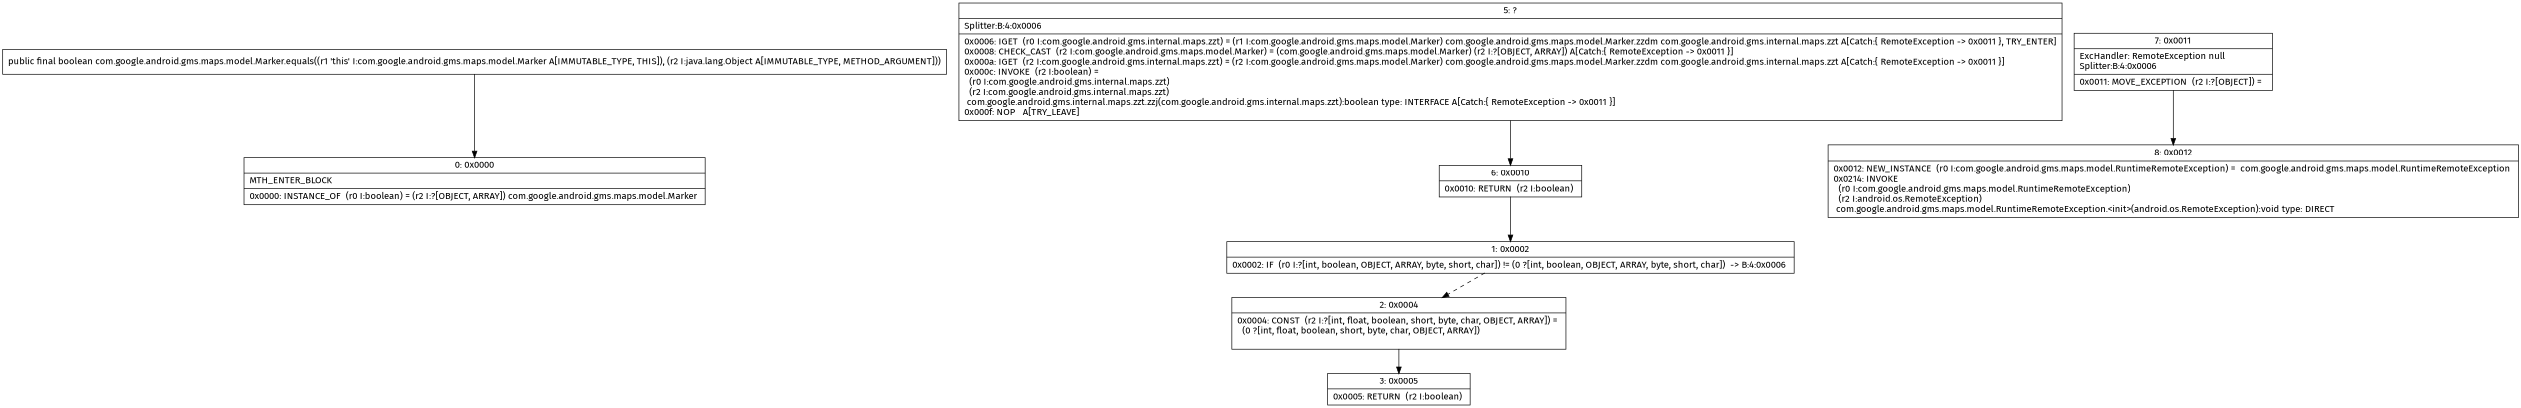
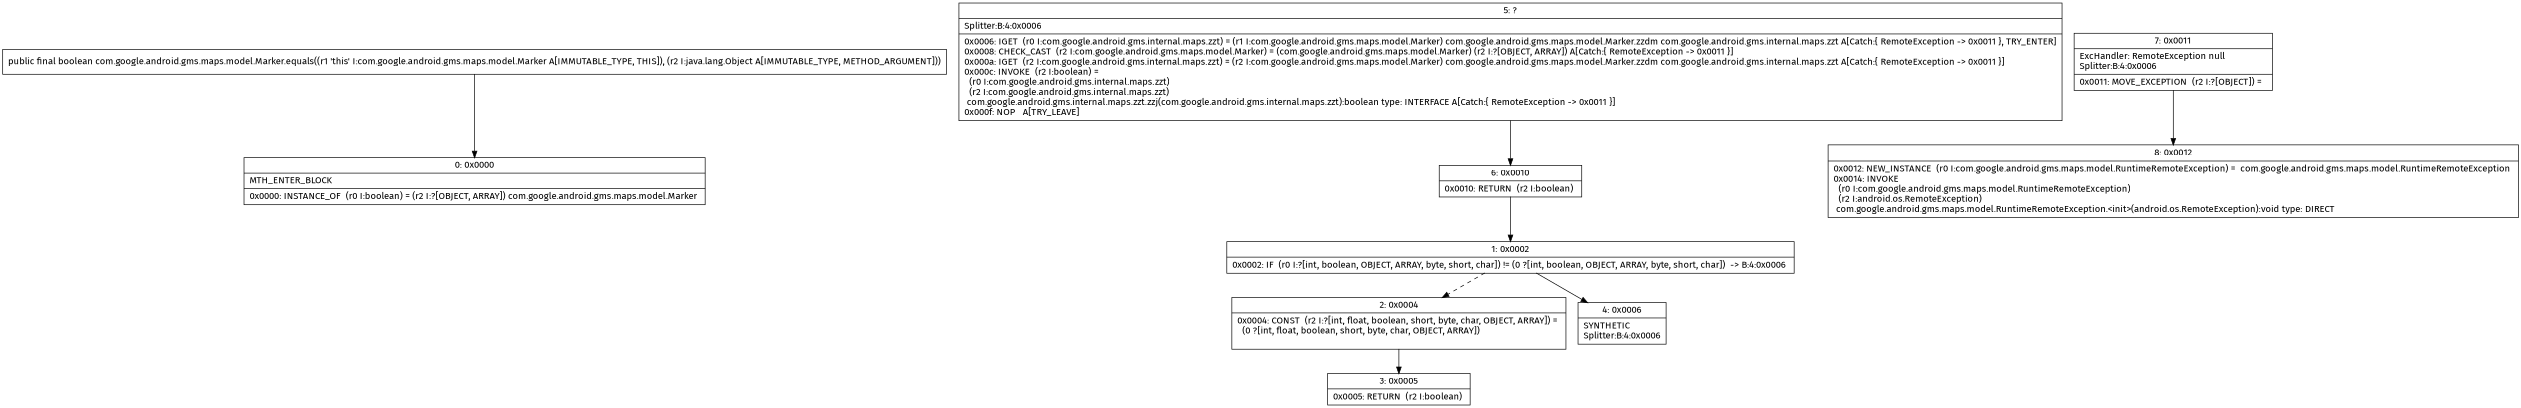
(1868, 179) -> (1869, 179)
none -> (1622, 323)
